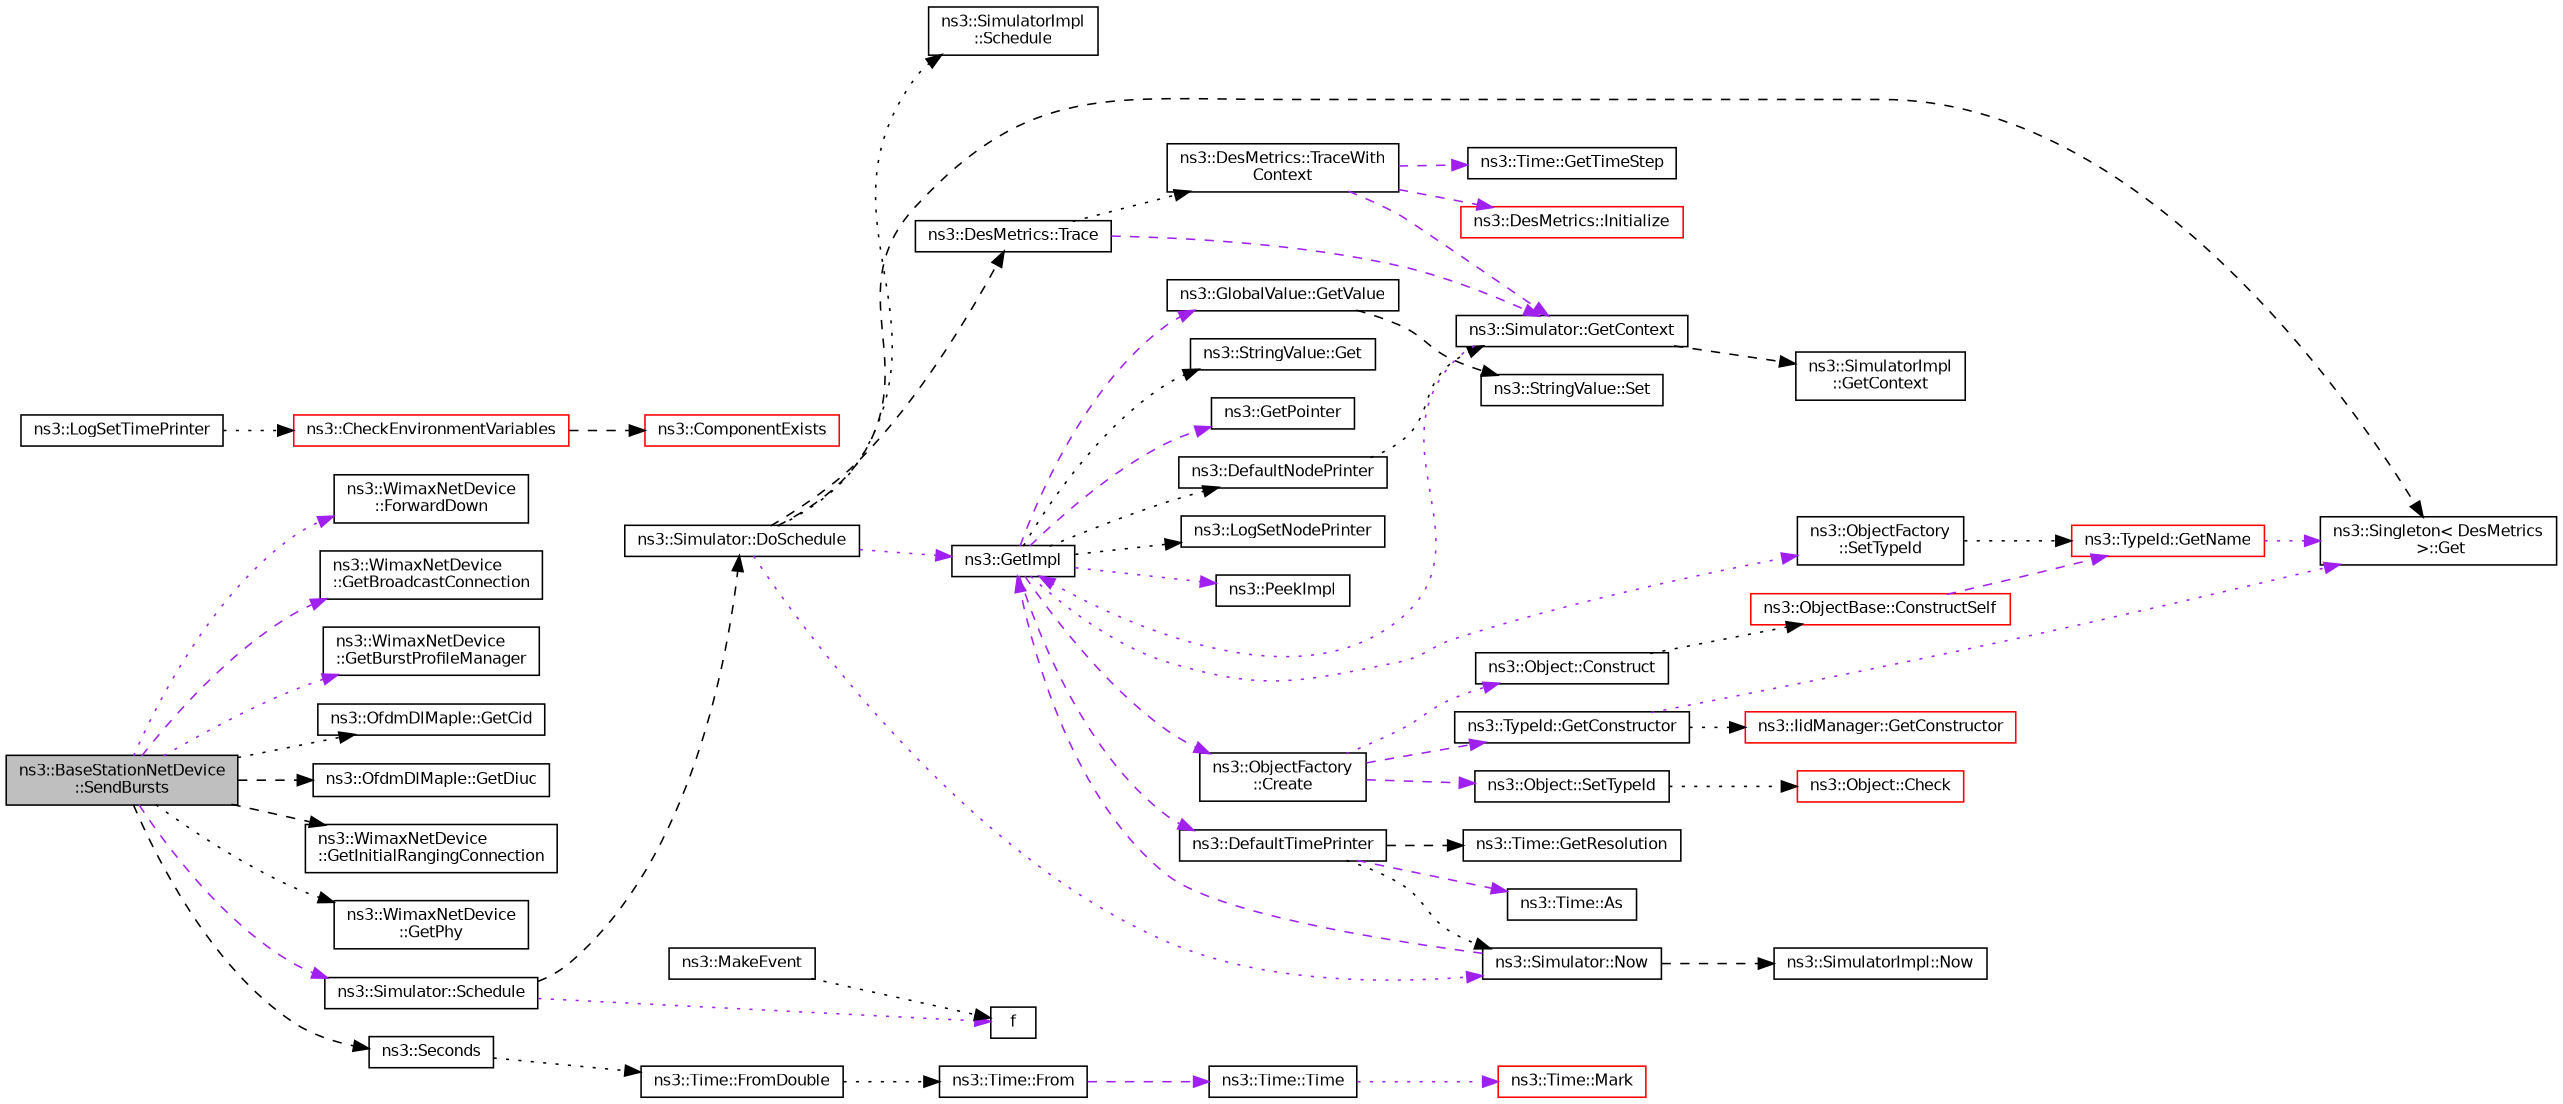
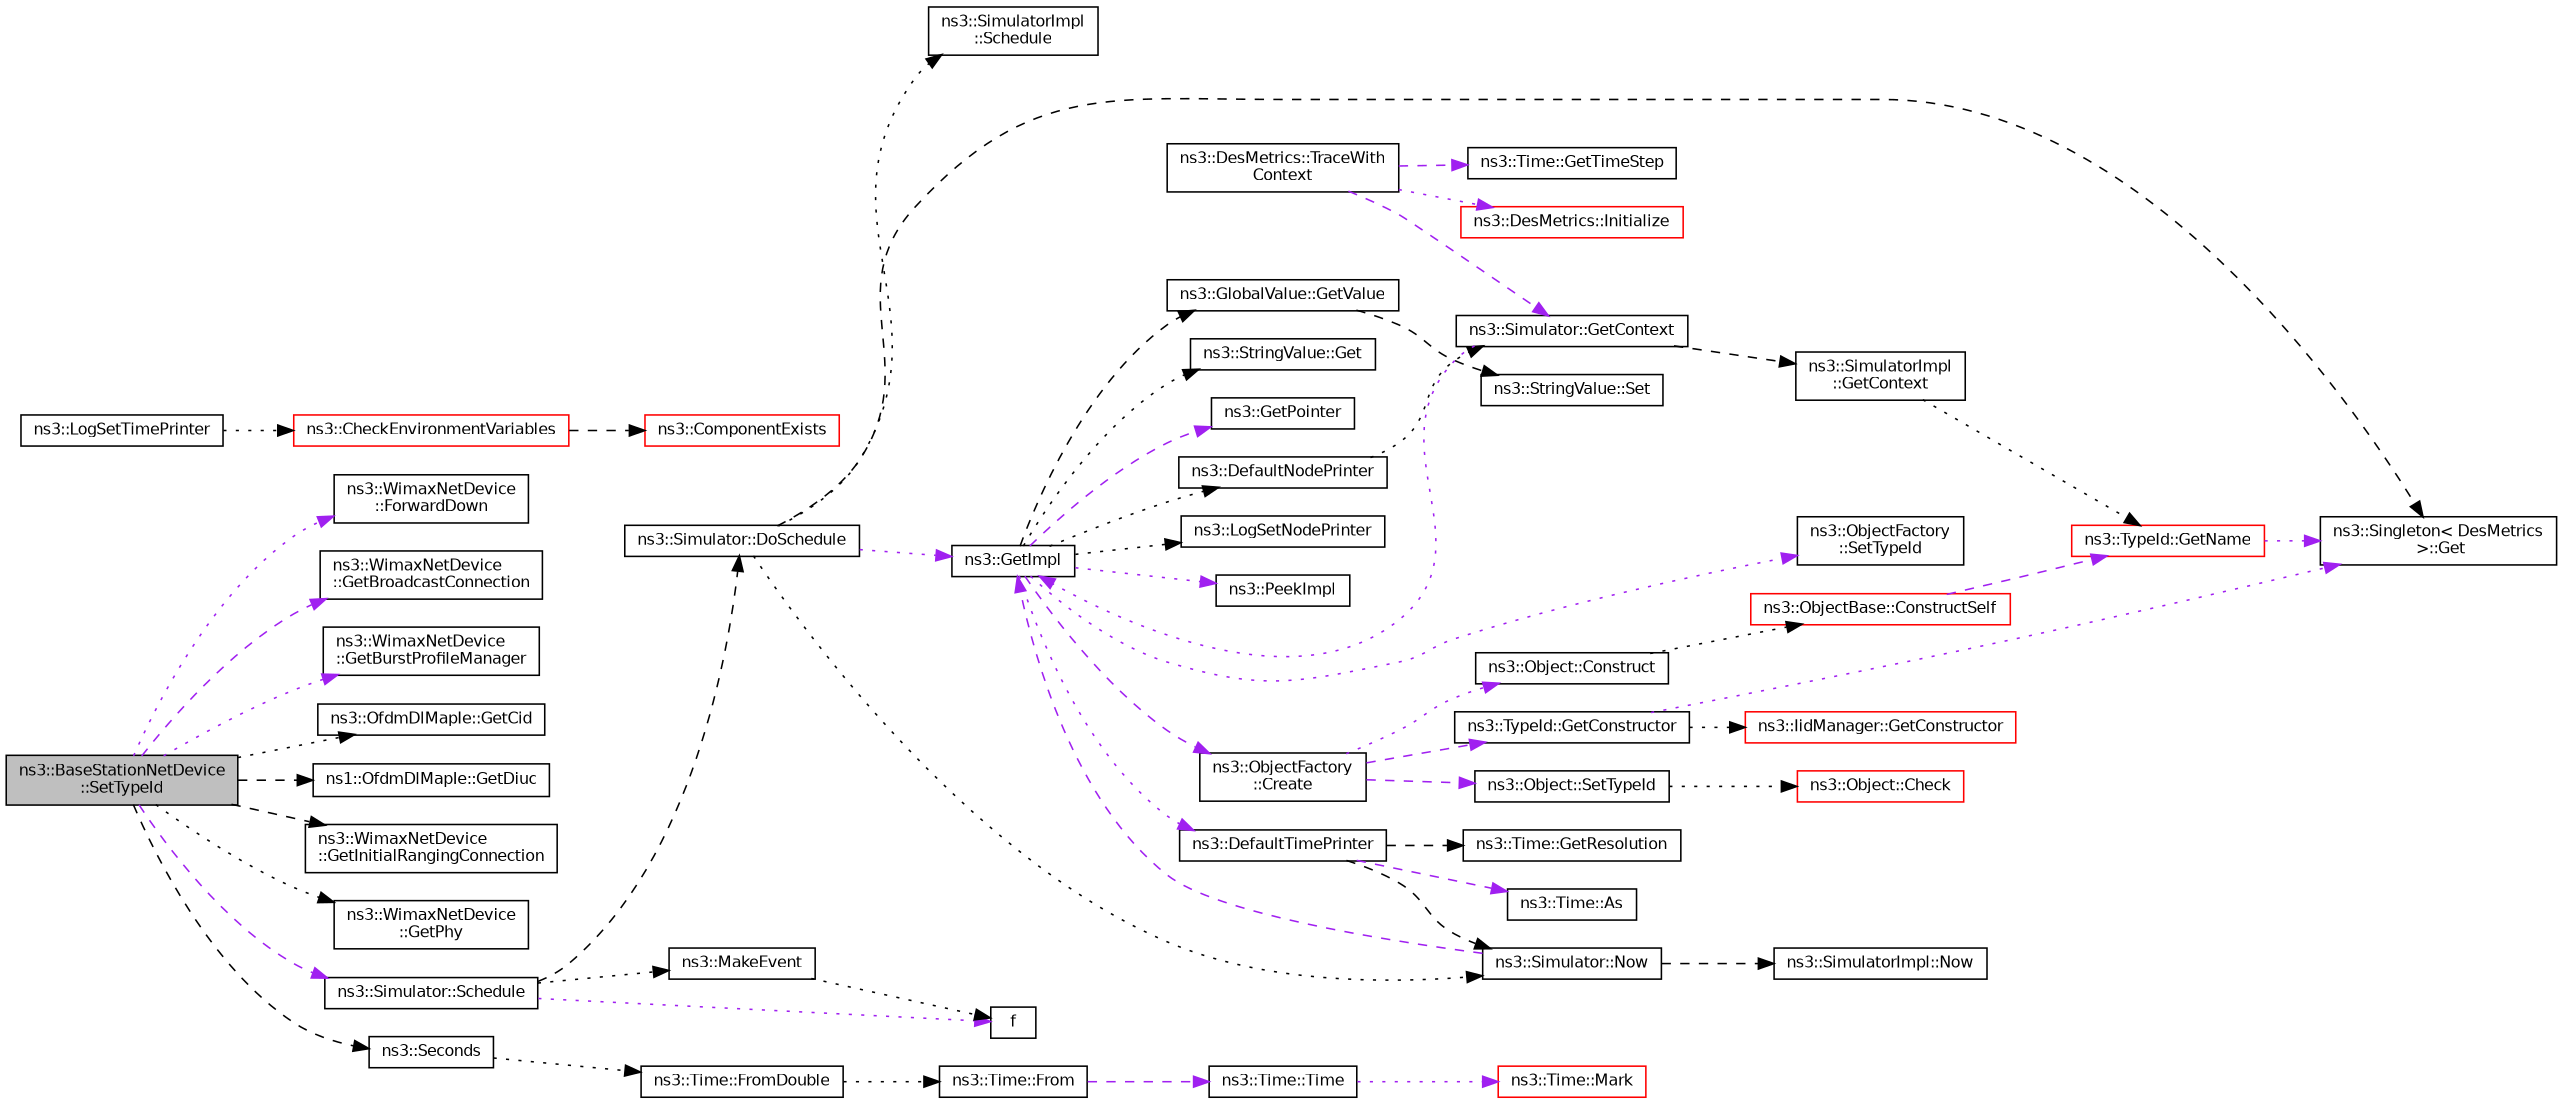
(1438, 197) -> (1438, 197)
(1013, 236) -> none
(1083, 419) -> (1083, 419)
(2010, 541) -> (2025, 459)
(1080, 713) -> (1080, 713)
(122, 780) -> (122, 780)
(431, 780) -> (431, 780)
(1052, 874) -> (1052, 874)
(1416, 896) -> (1416, 896)
none -> (596, 977)
